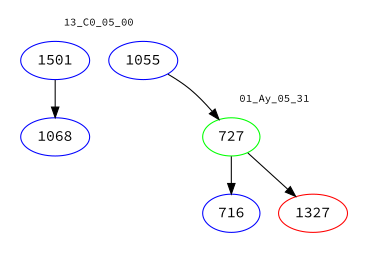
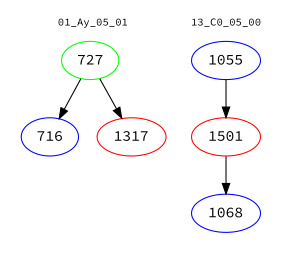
(55, 60) -> (226, 137)
(201, 99) -> (226, 93)
(275, 99) -> (93, 23)
(313, 213) -> (132, 137)
